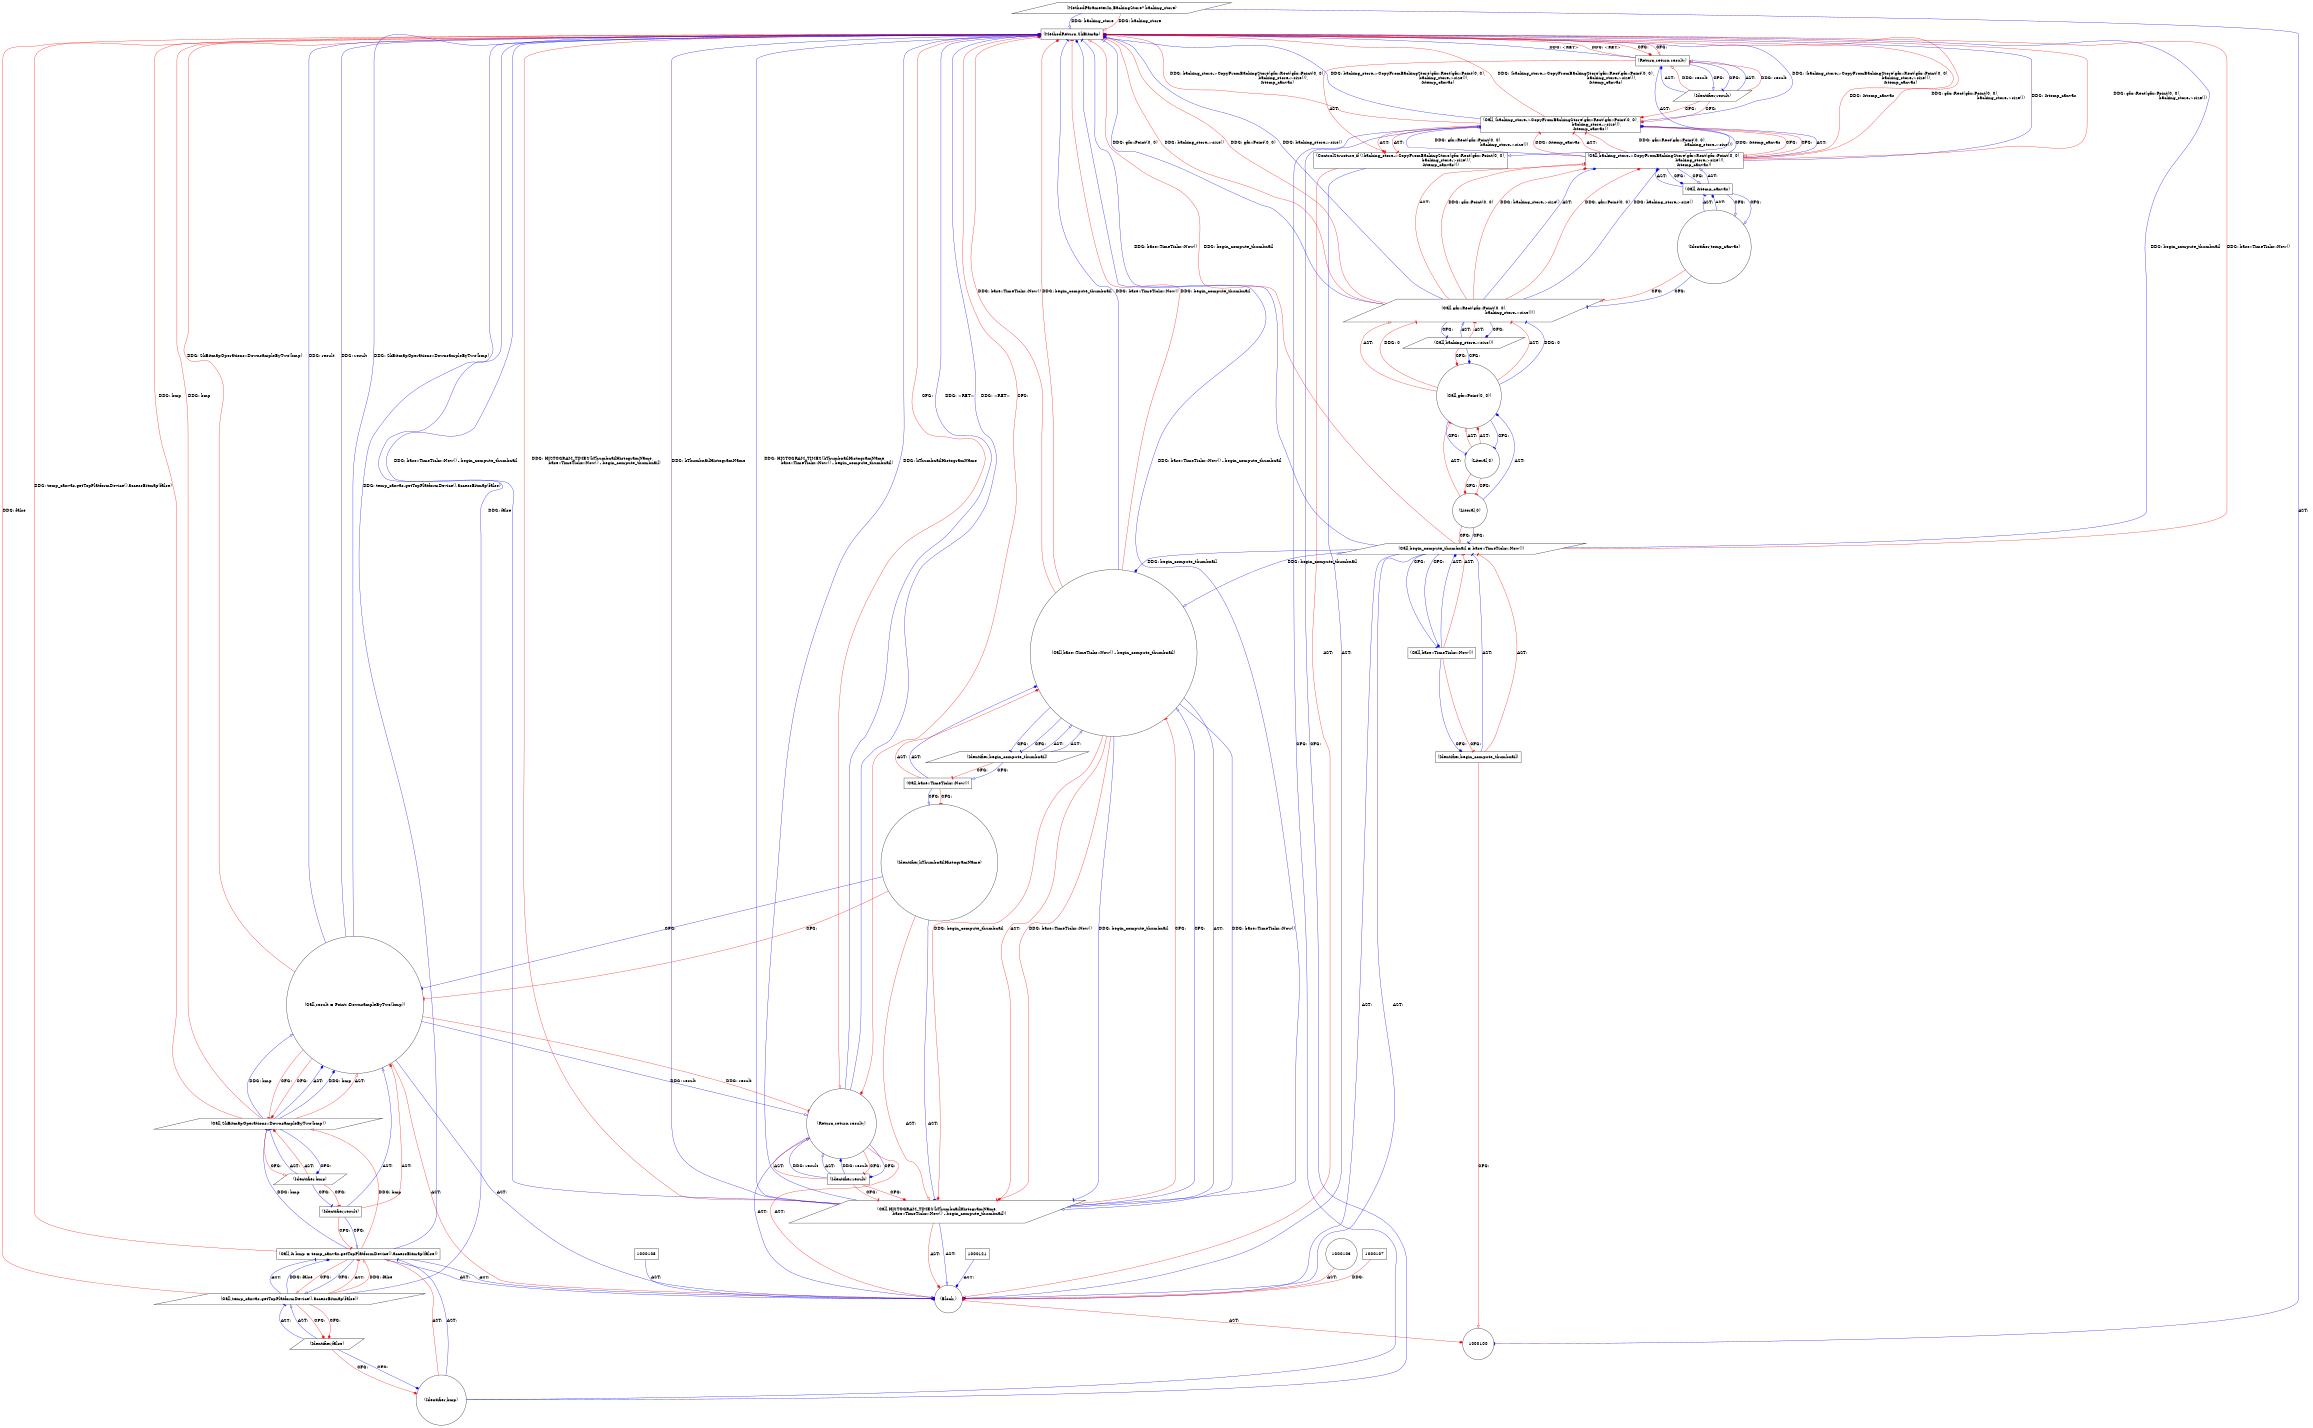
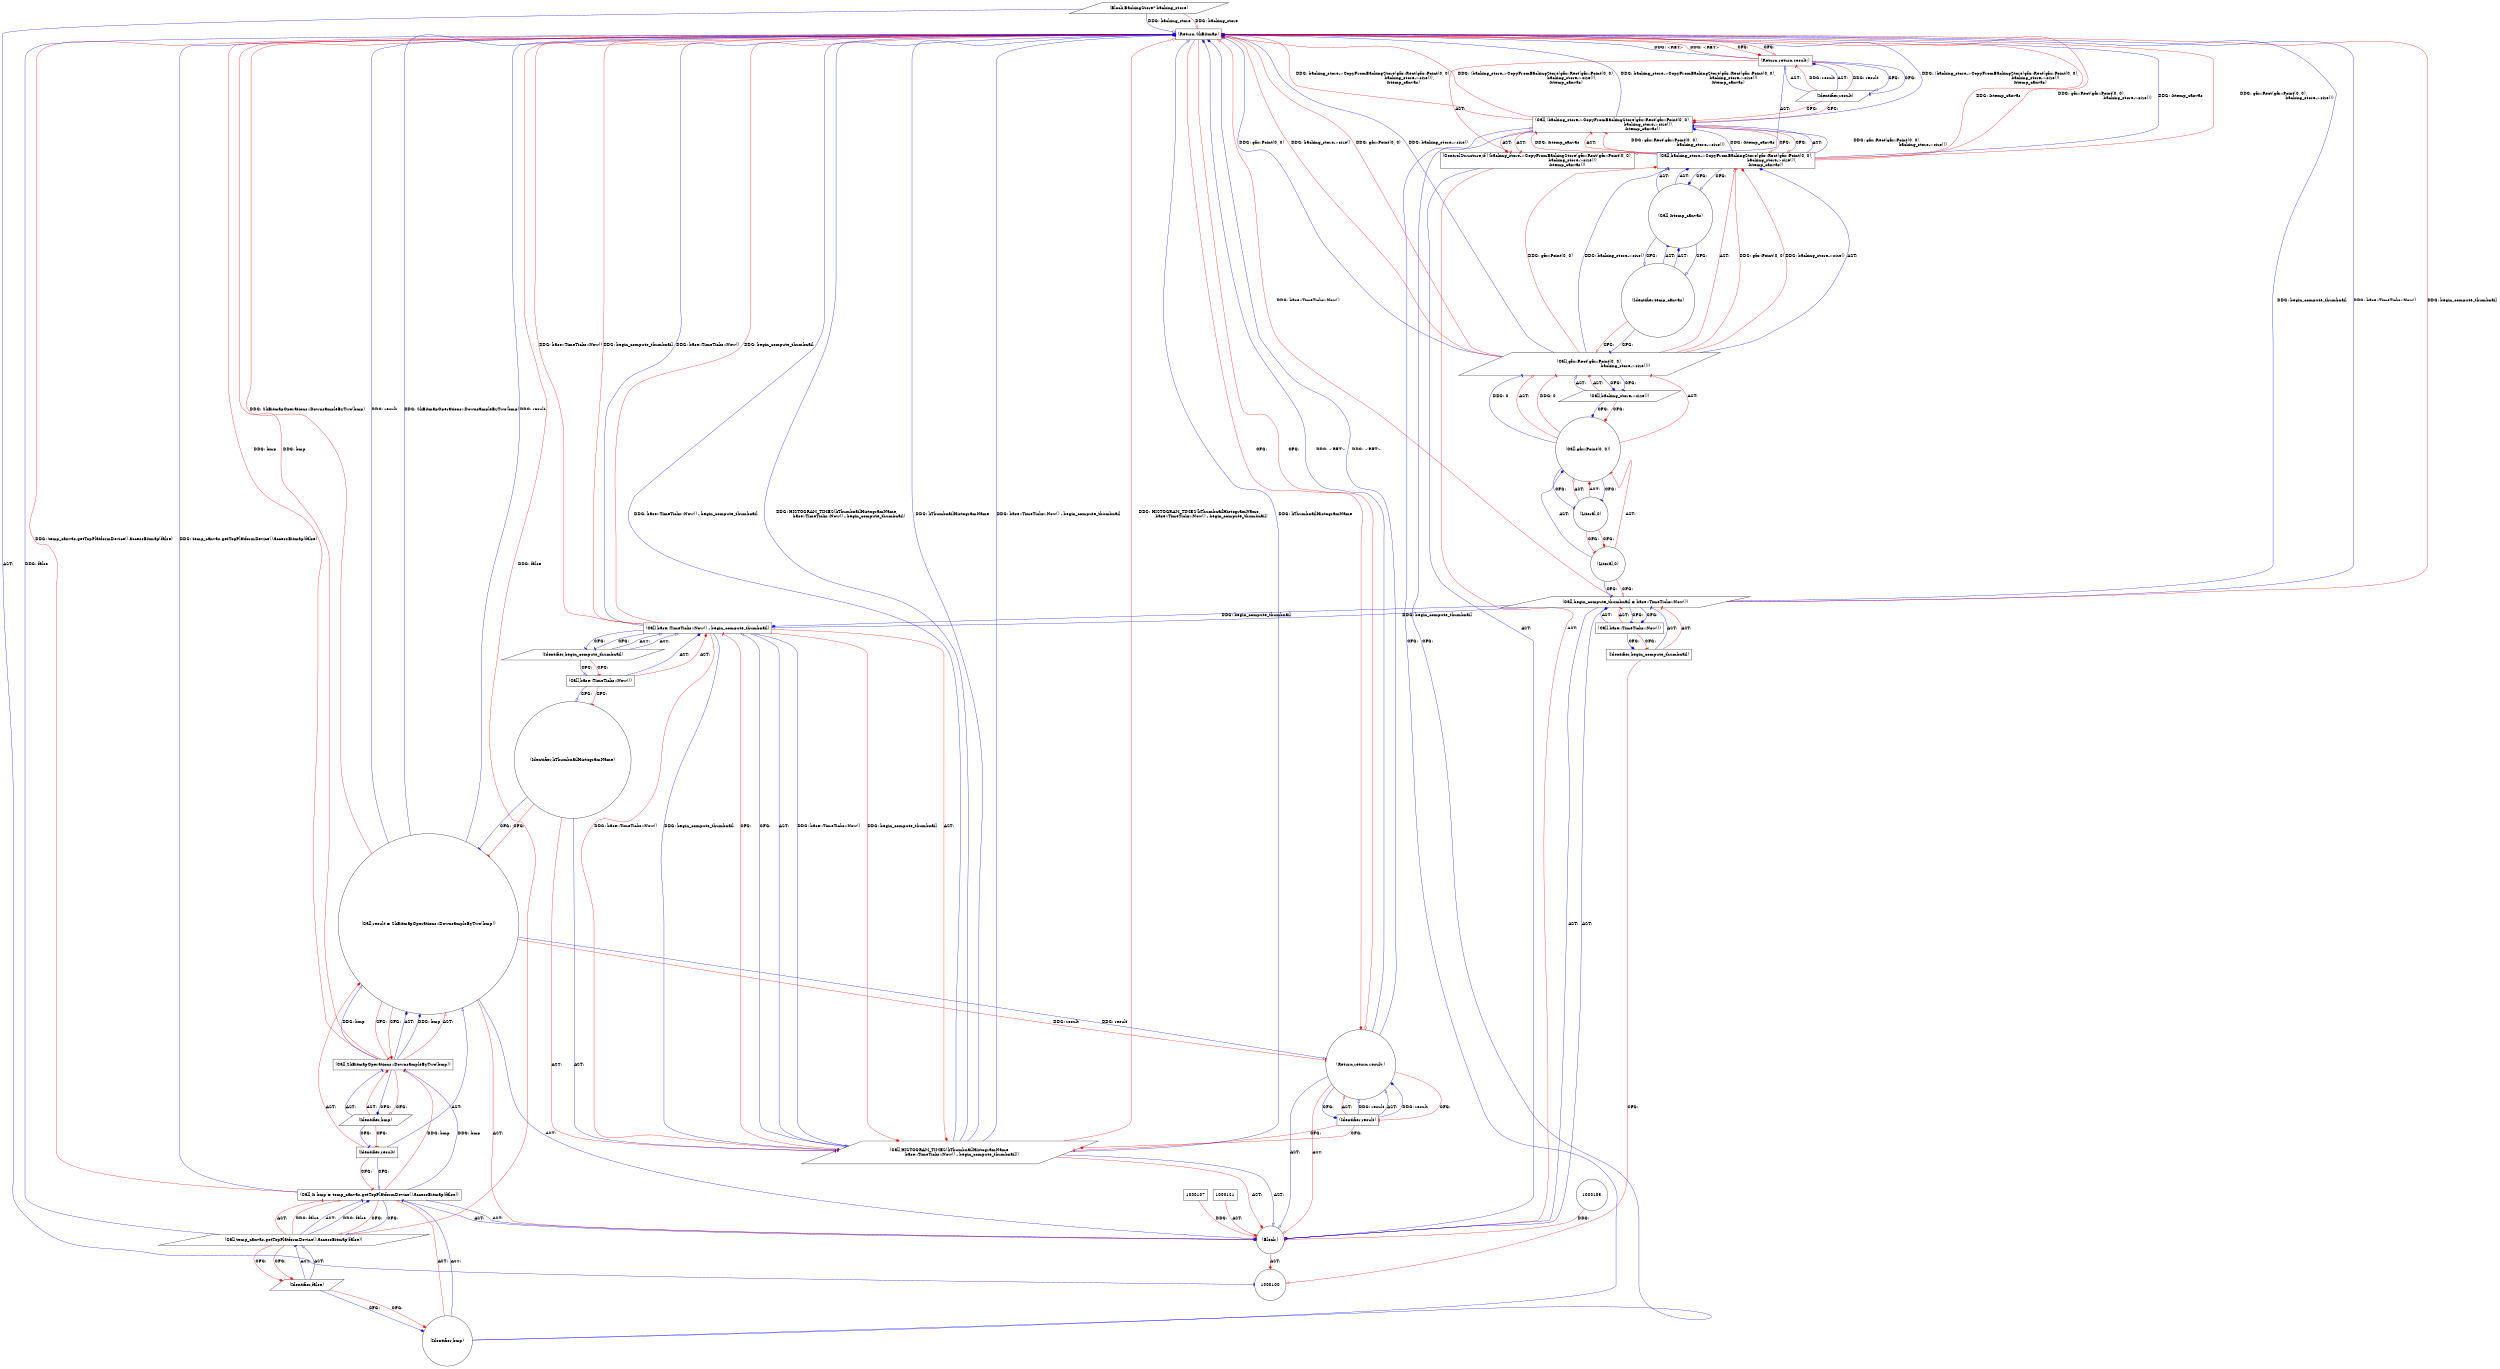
(1122, 8) -> (1149, 8)
(1072, 34) -> (1199, 34)
(1708, 189) -> (1681, 216)
(1114, 653) -> (708, 628)
(355, 1005) -> (429, 924)
(268, 1124) -> (393, 1065)
(646, 1254) -> none
(966, 1272) -> (1234, 1222)
(1333, 1277) -> (1584, 1218)
